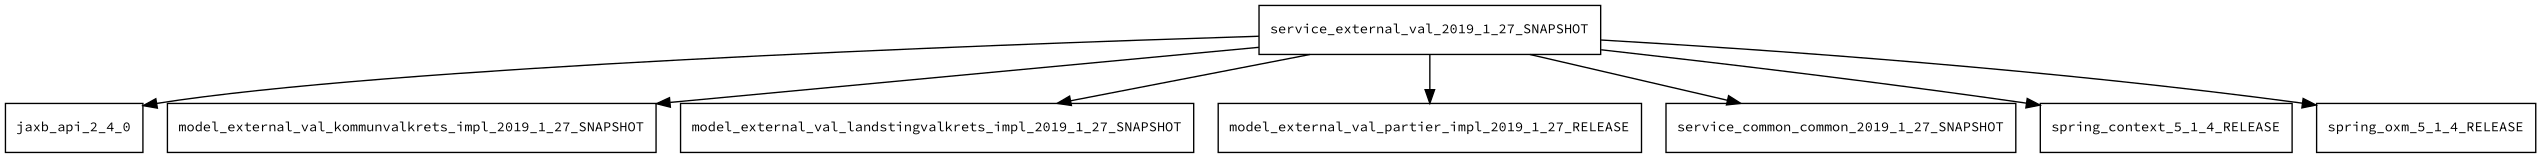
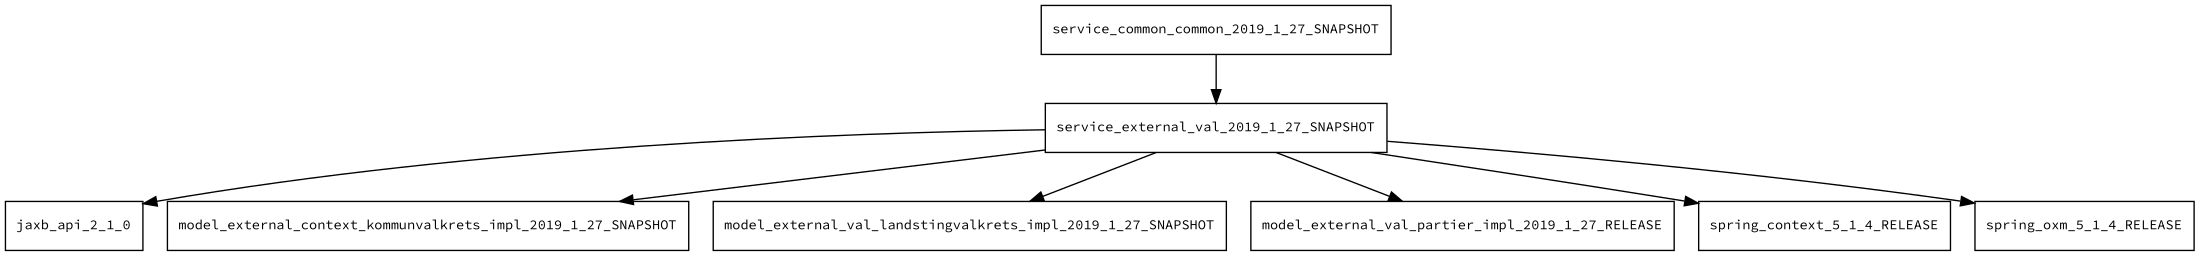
(1629, 77) -> (1216, 72)
(74, 128) -> (74, 226)
(412, 128) -> (428, 226)
